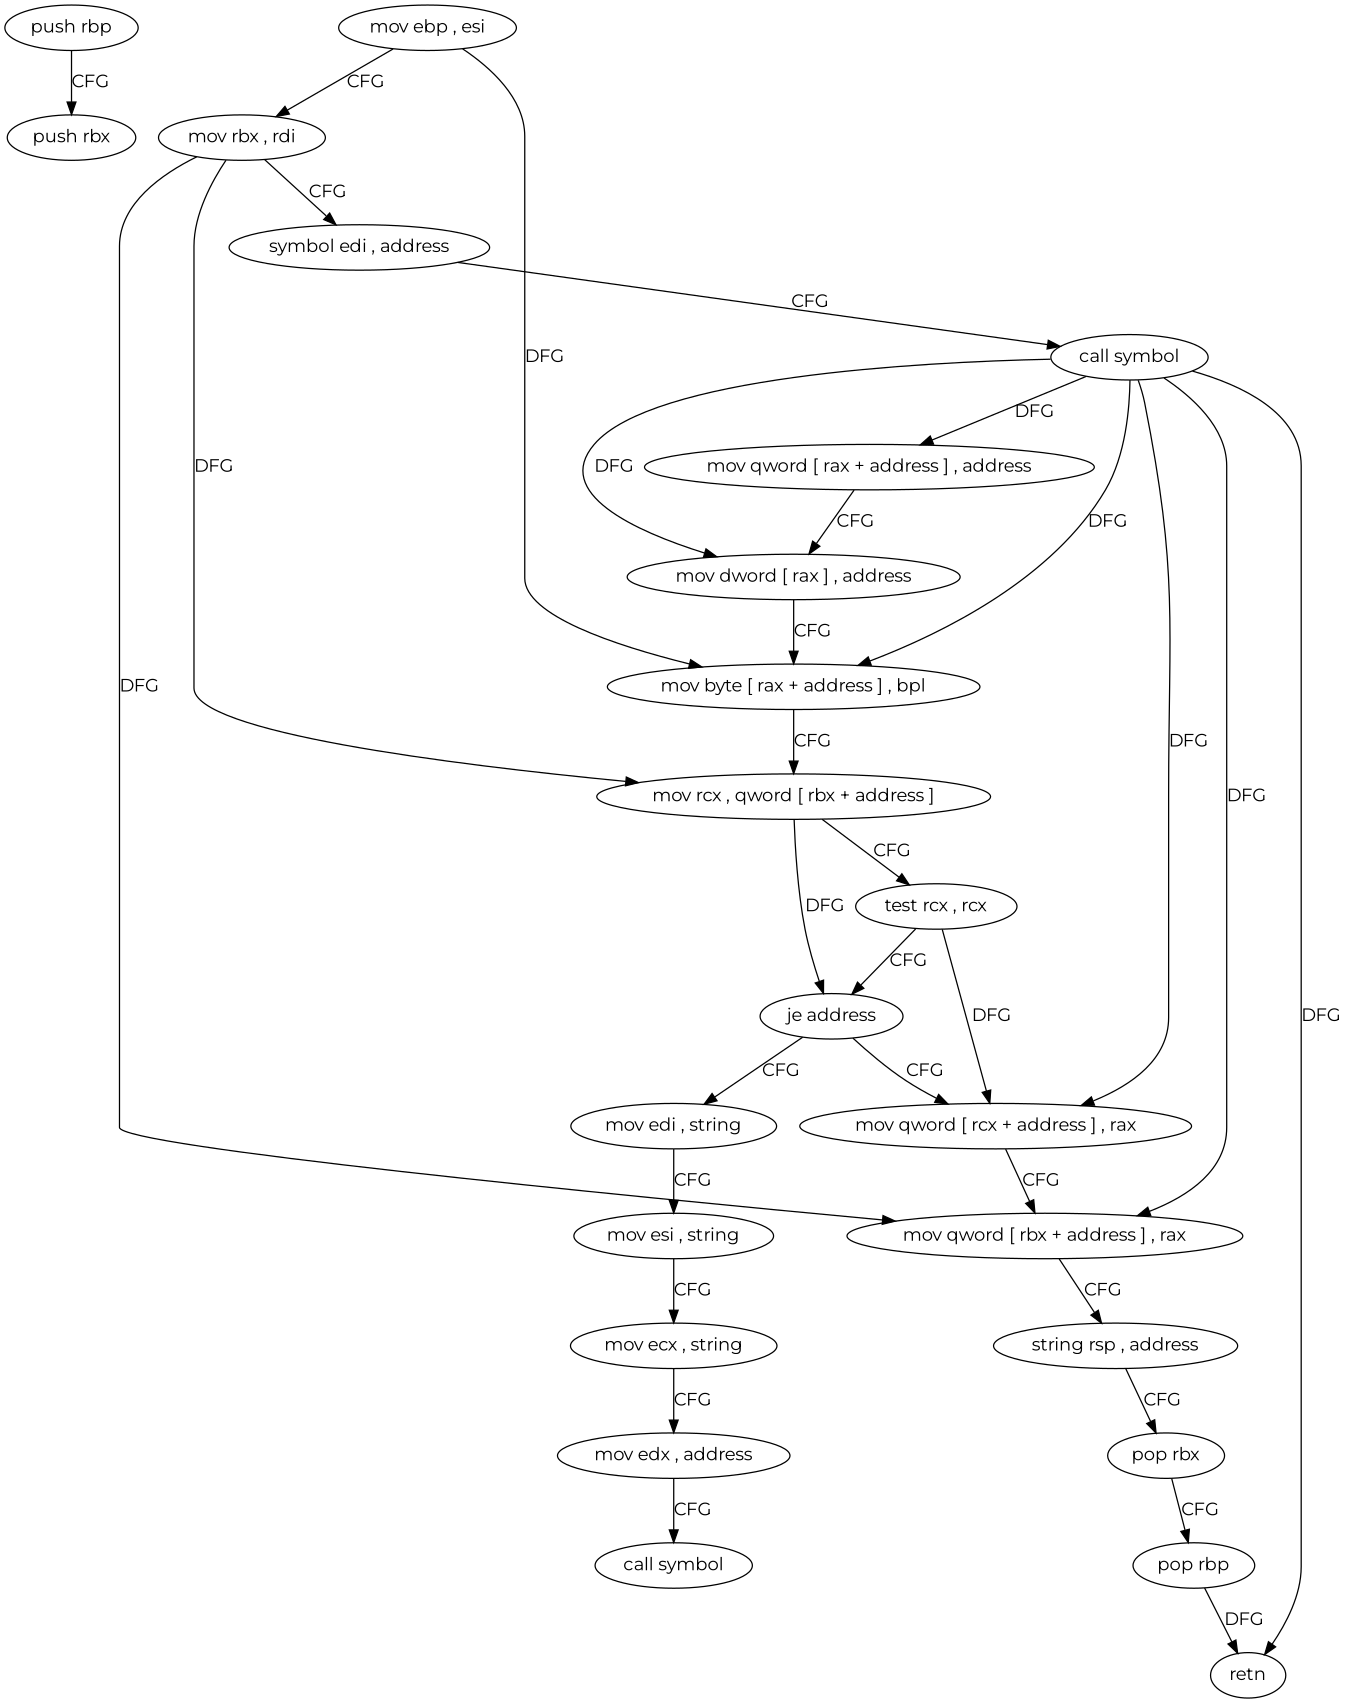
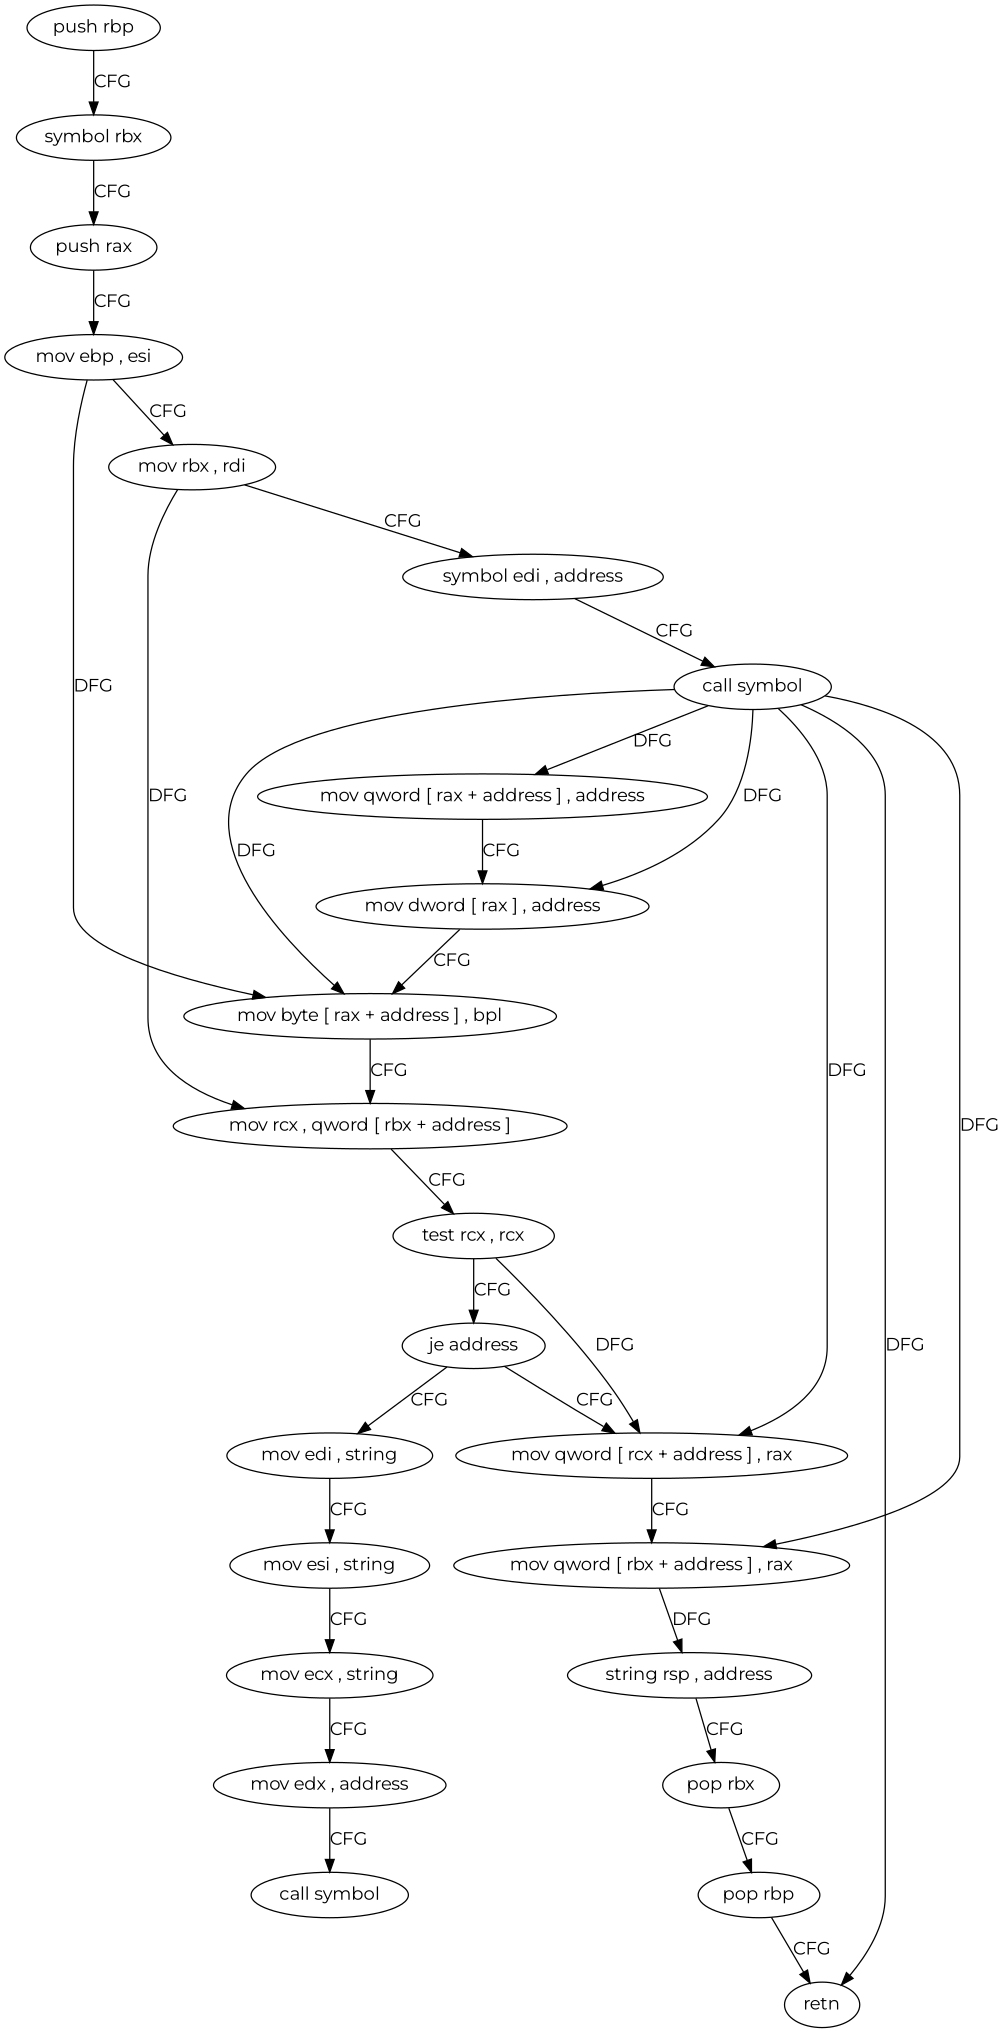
(72, 138) -> (94, 138)
none -> (94, 247)
(801, 901) -> none
(119, 1009) -> none
(1103, 1291) -> (691, 1620)
(1244, 1620) -> (812, 1950)
